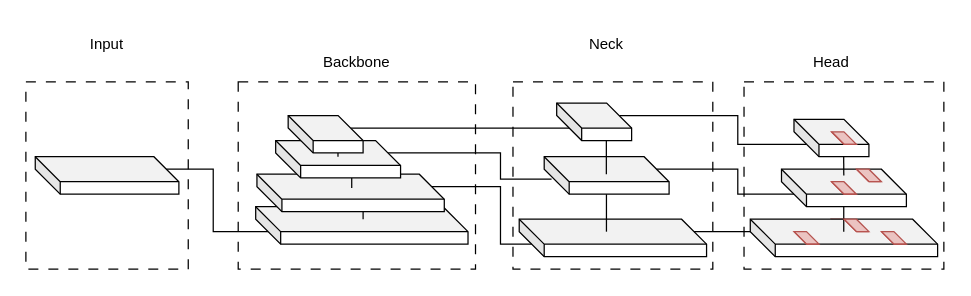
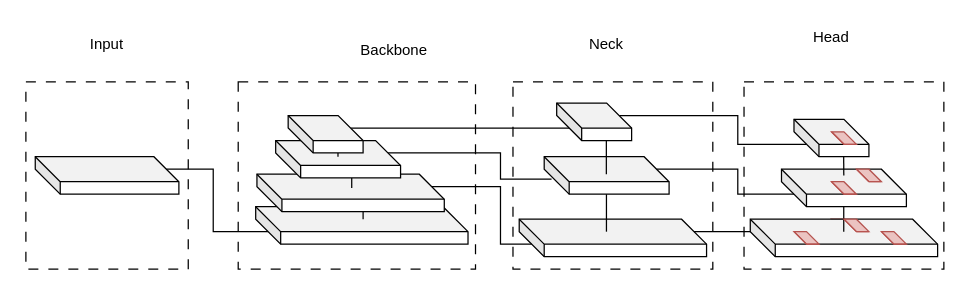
(357, 63) -> (394, 51)
(832, 63) -> (832, 38)
